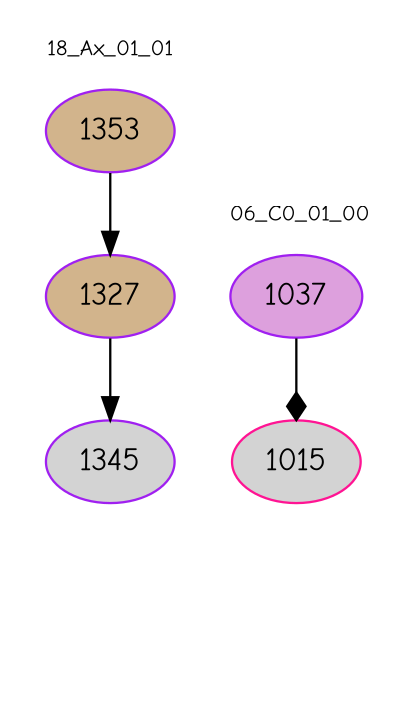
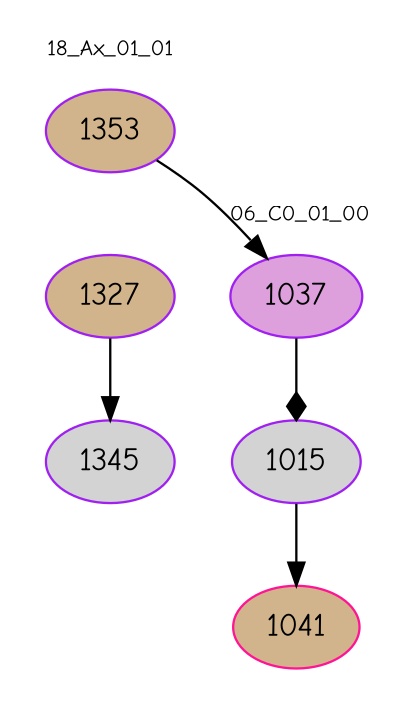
(110, 202) -> (227, 216)
(296, 462) -> (296, 462)
none -> (296, 627)
